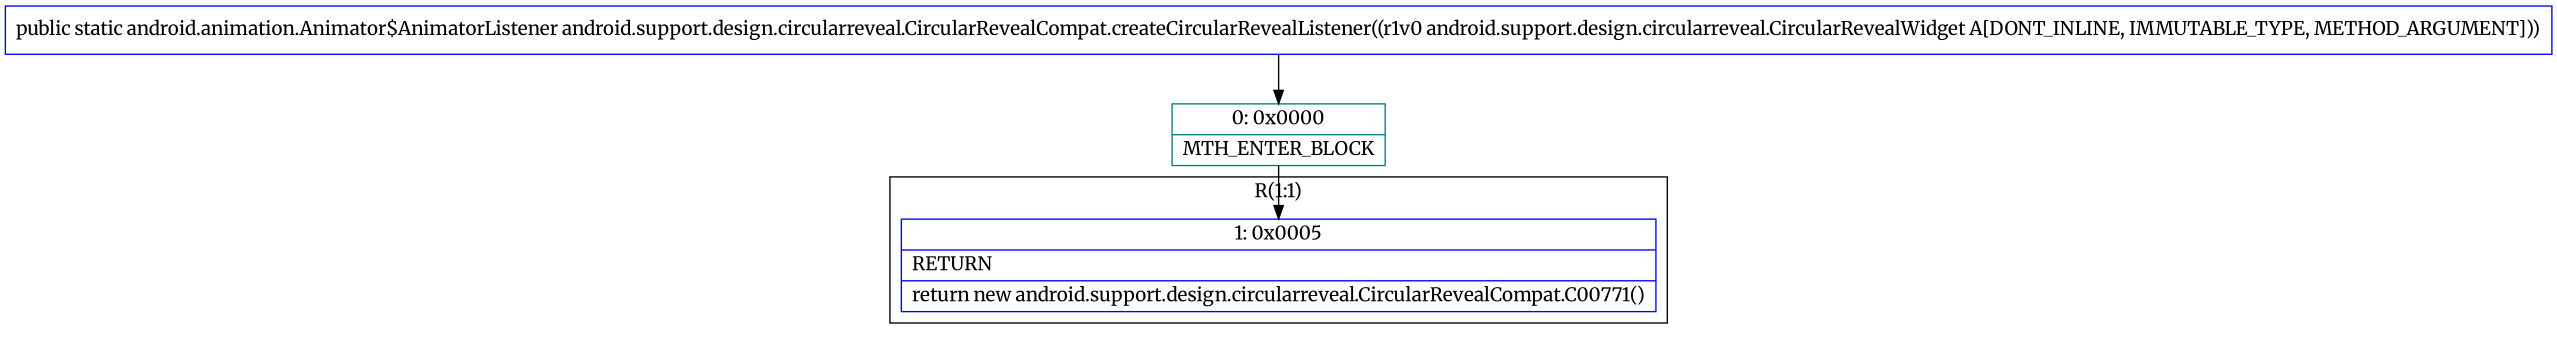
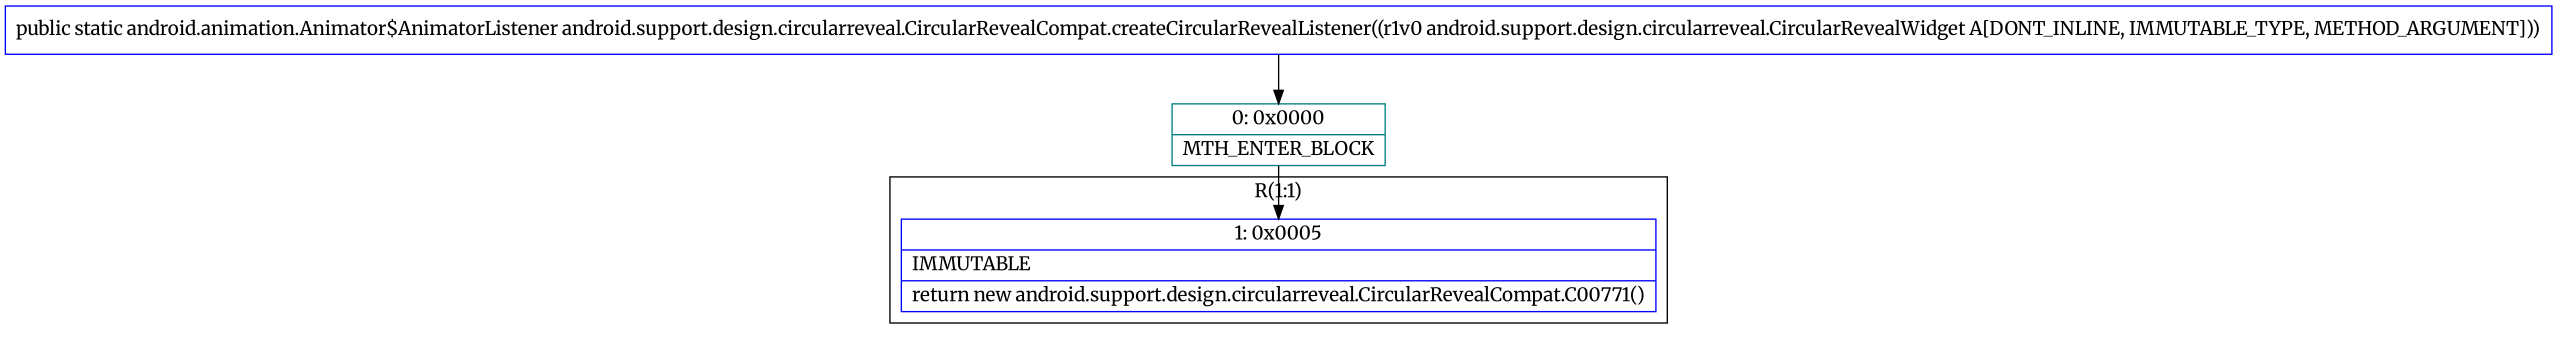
(952, 265) -> (972, 265)
